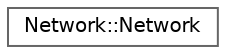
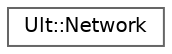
(113, 27) -> (86, 27)
